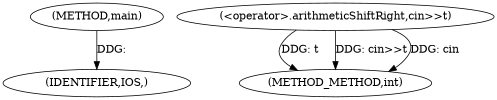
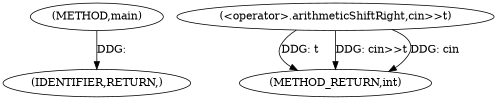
(97, 83) -> (97, 83)
(336, 83) -> (336, 83)
